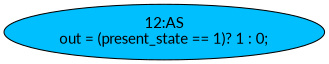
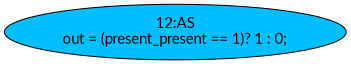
(164, 32) -> (175, 32)
